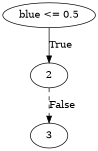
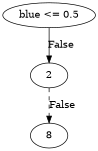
(61, 45) -> (61, 45)
(49, 136) -> (49, 136)
